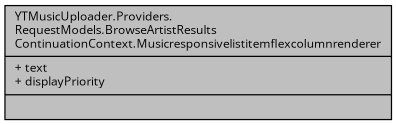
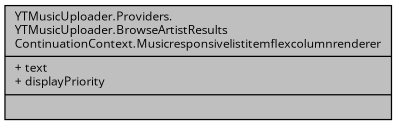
(116, 30) -> (121, 30)
